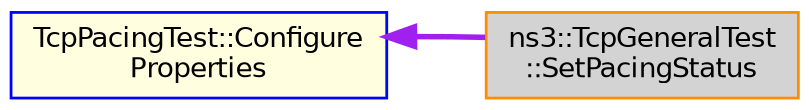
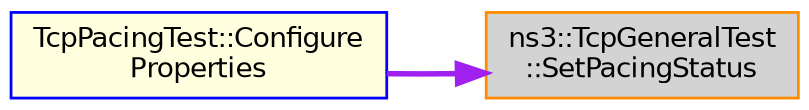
(450, 37) -> (422, 74)
